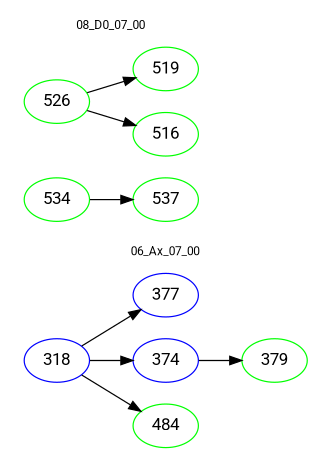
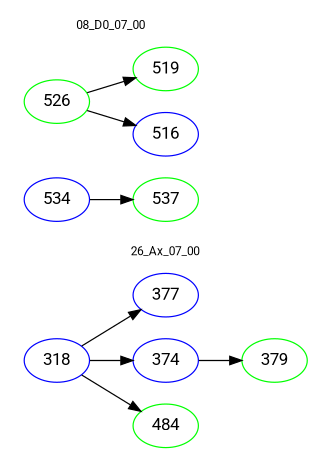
(166, 134) -> (166, 134)
(57, 200) -> (57, 200)
(166, 252) -> (166, 252)
